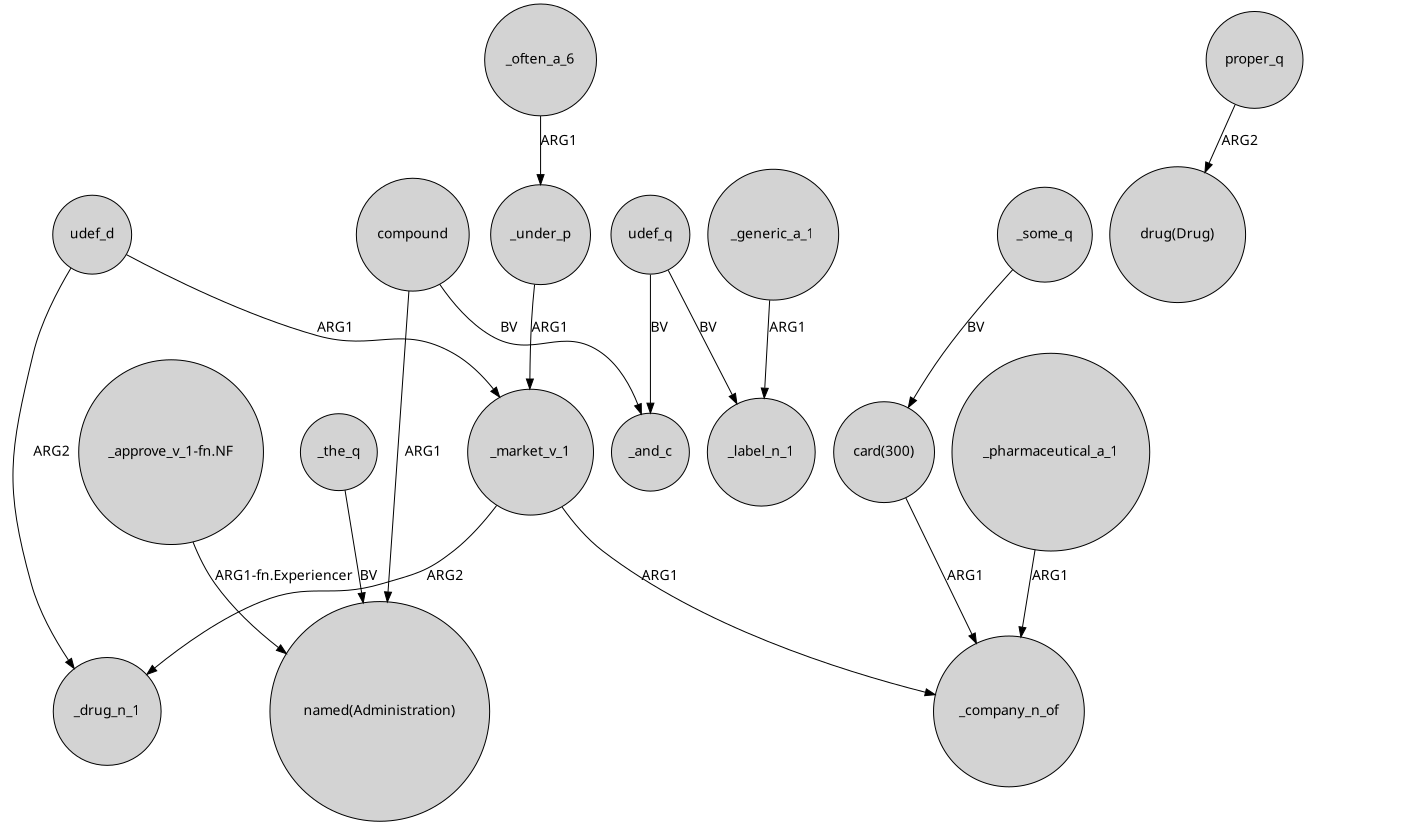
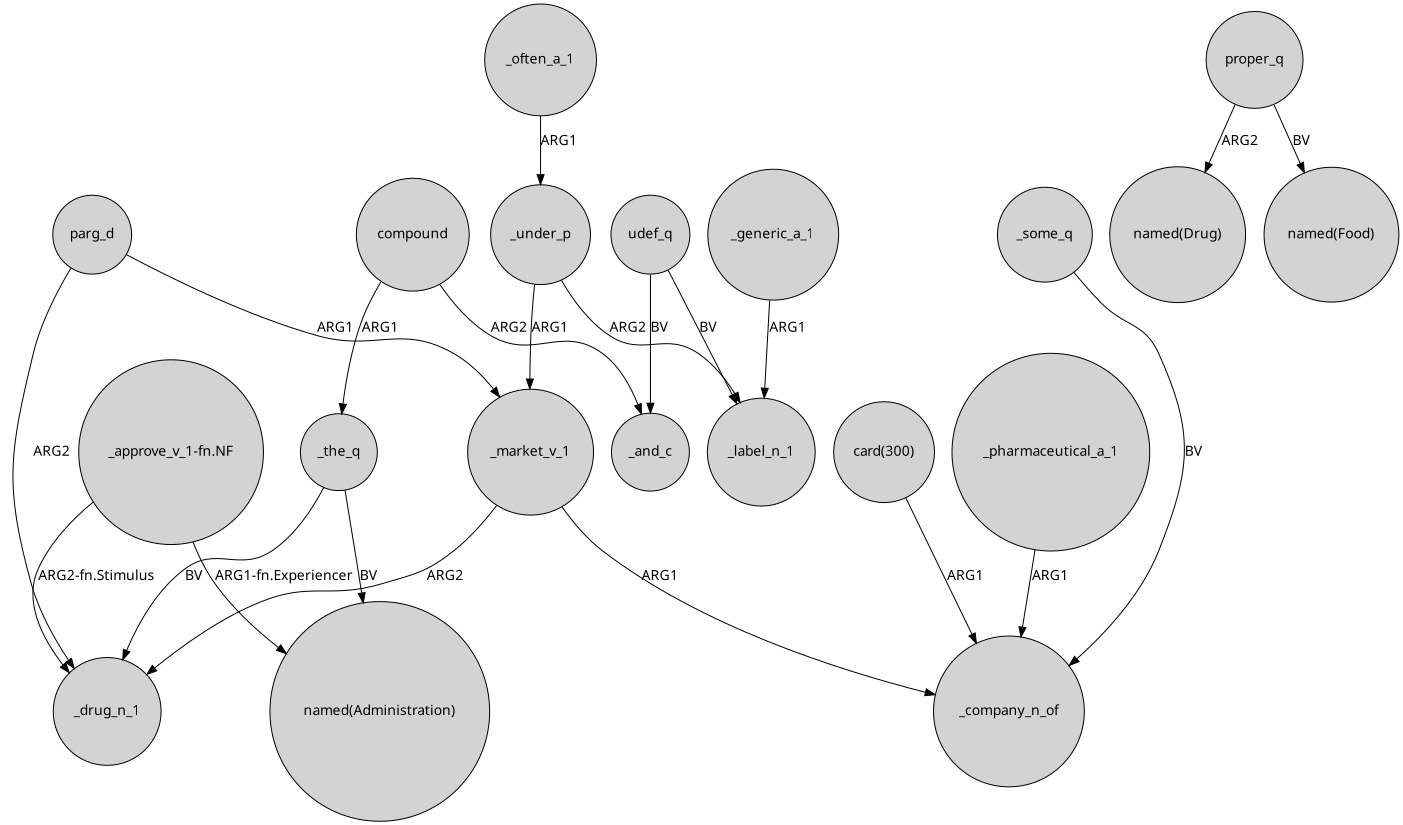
(541, 60) -> (541, 60)
(92, 235) -> (92, 235)
(1178, 235) -> (1178, 235)
none -> (1331, 235)
(509, 328) -> (509, 328)
(960, 332) -> (1184, 461)
none -> (644, 345)
(398, 441) -> (357, 334)
none -> (219, 559)
none -> (37, 572)
